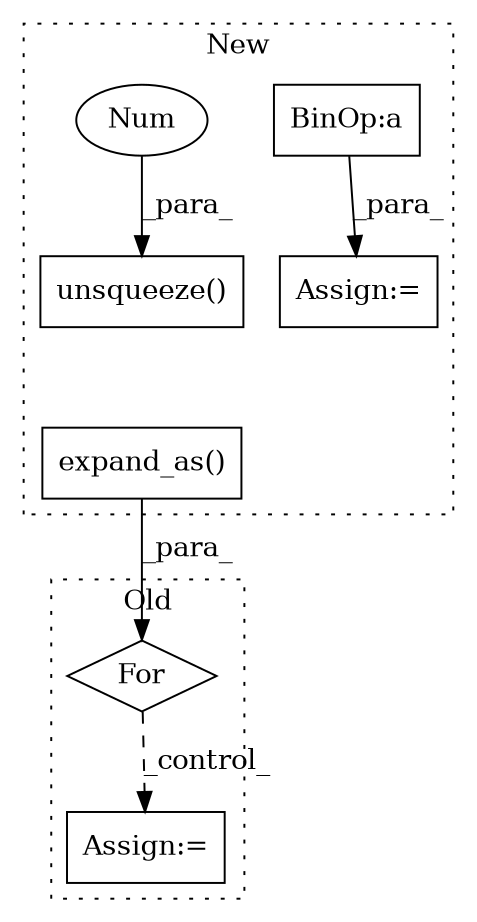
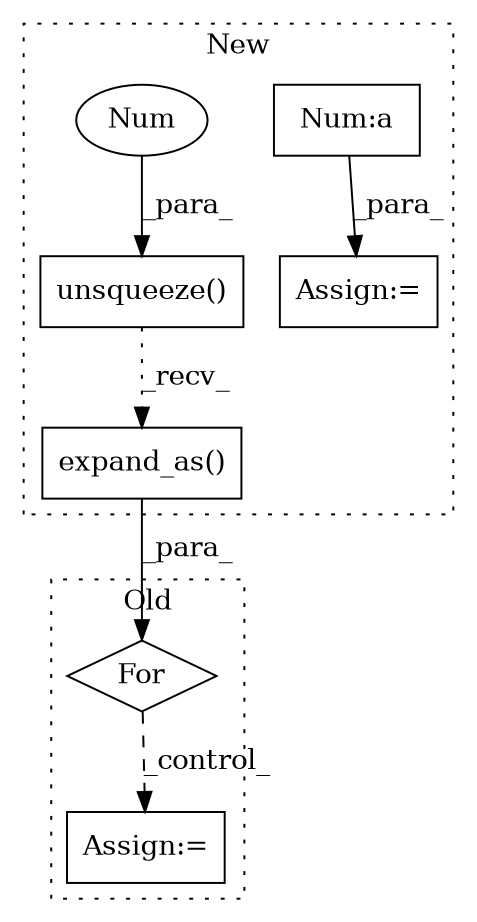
(347, 120) -> (347, 120)
none -> (142, 368)
